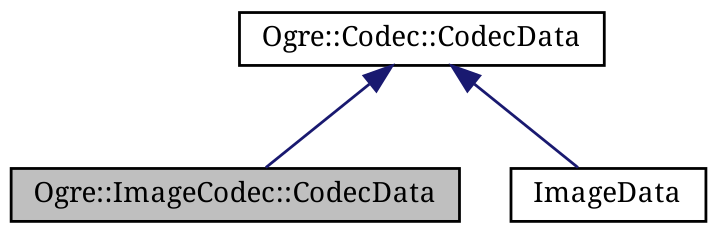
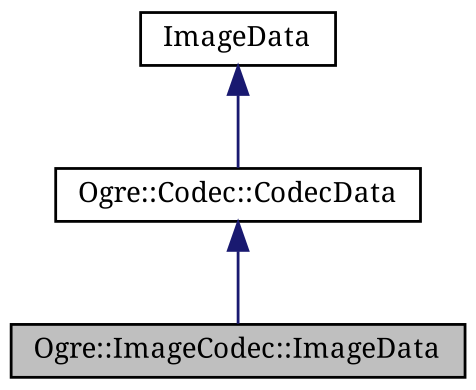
(526, 126) -> (238, 132)
(235, 195) -> (238, 351)
